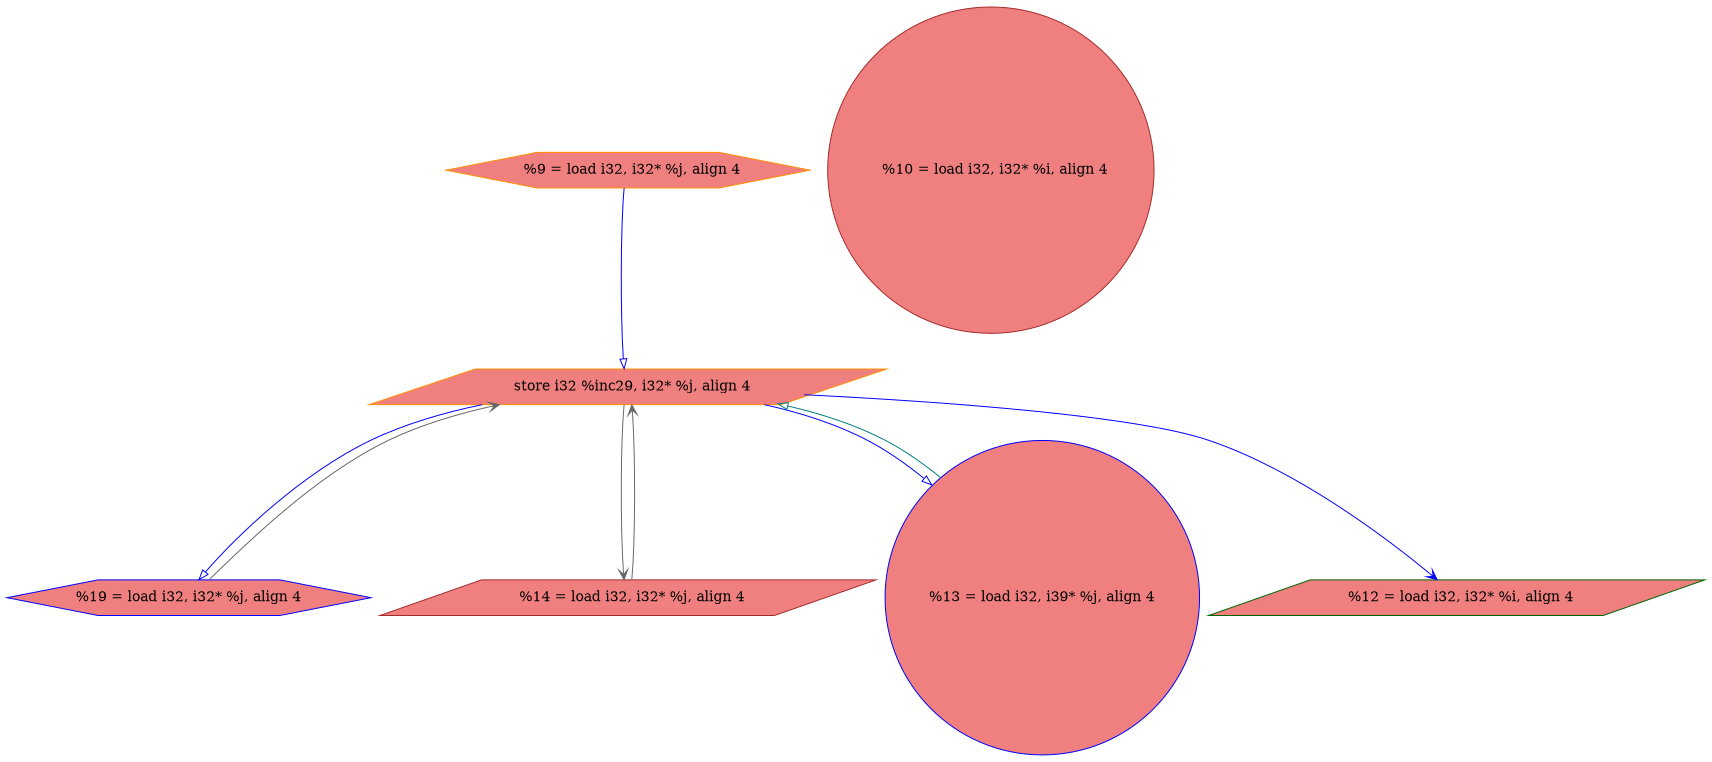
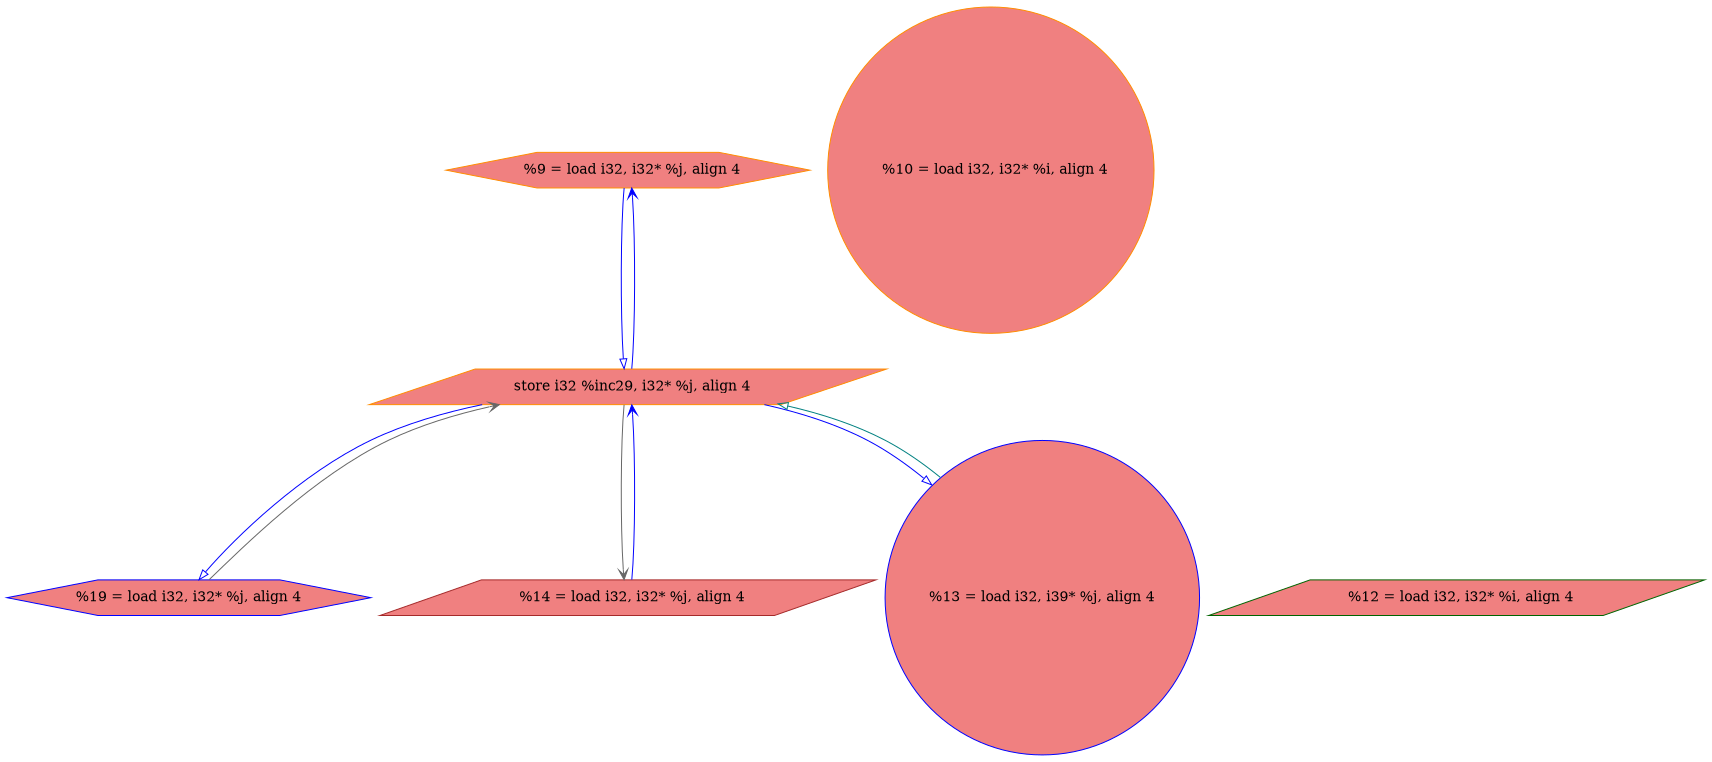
(991, 170) -> (991, 170)
(1136, 424) -> (635, 283)
(635, 497) -> (635, 497)
